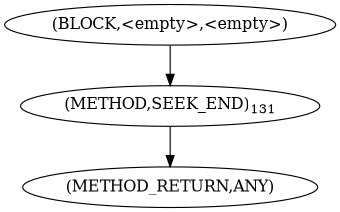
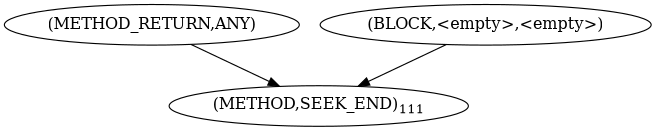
(263, 104) -> (412, 104)
(170, 141) -> (230, 63)
